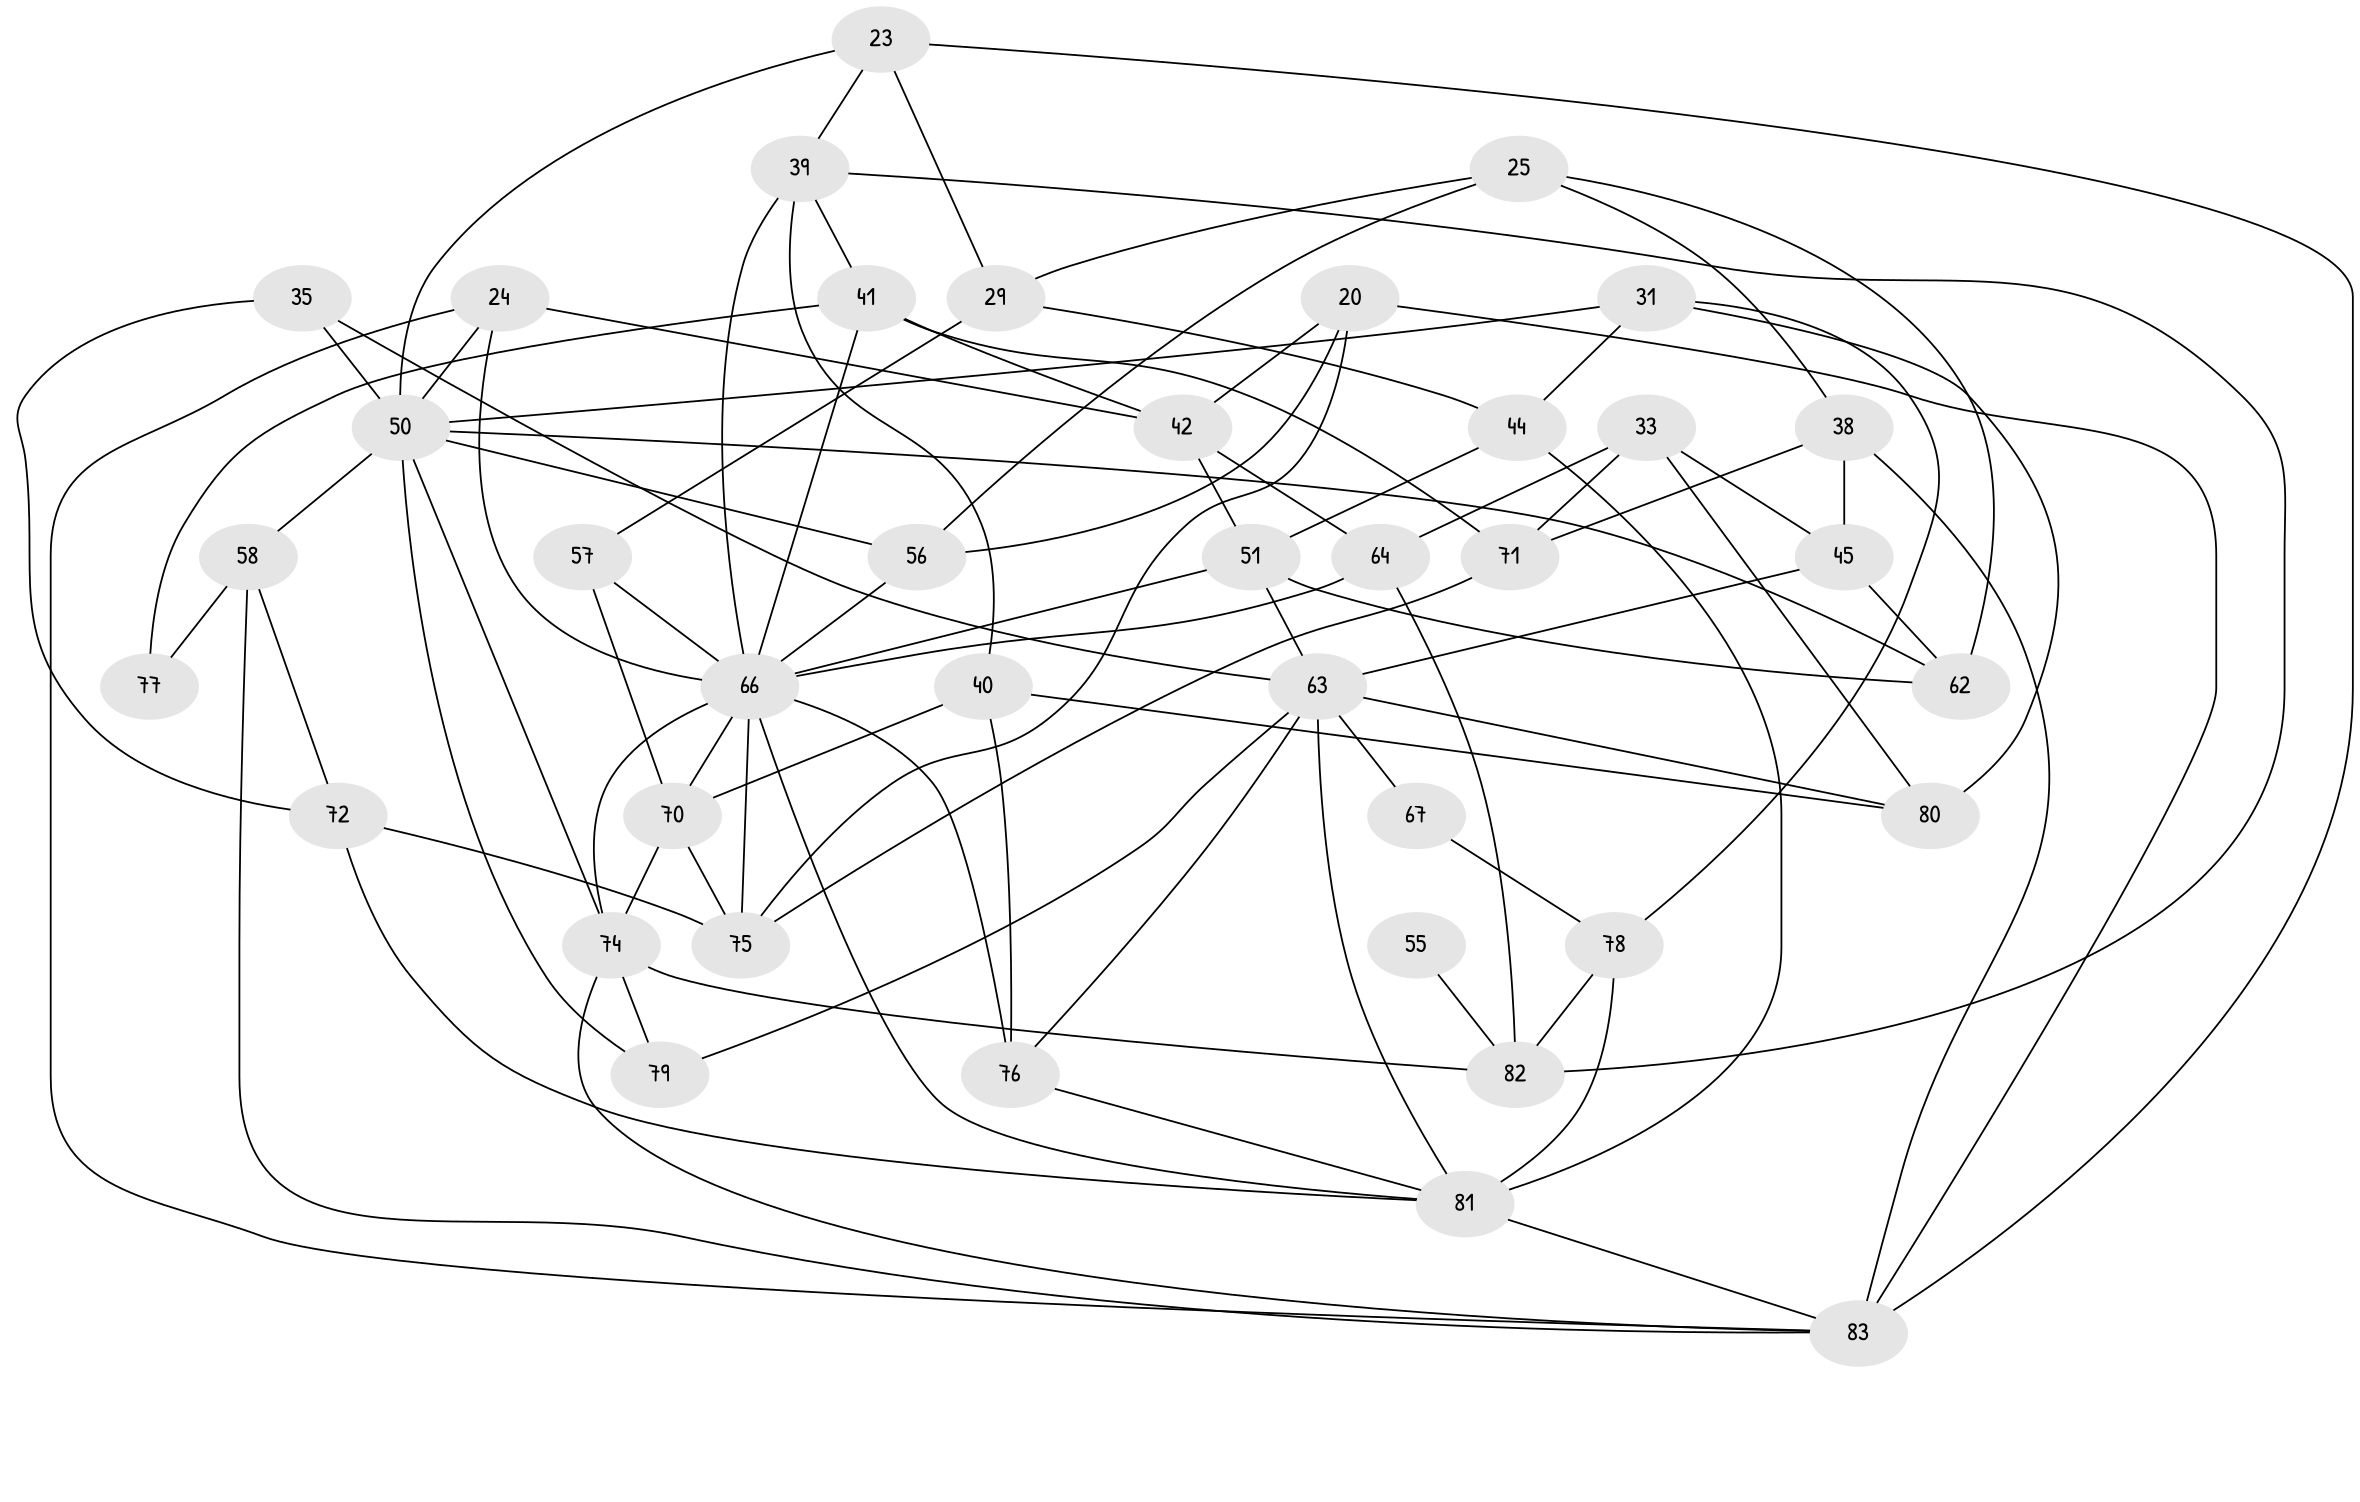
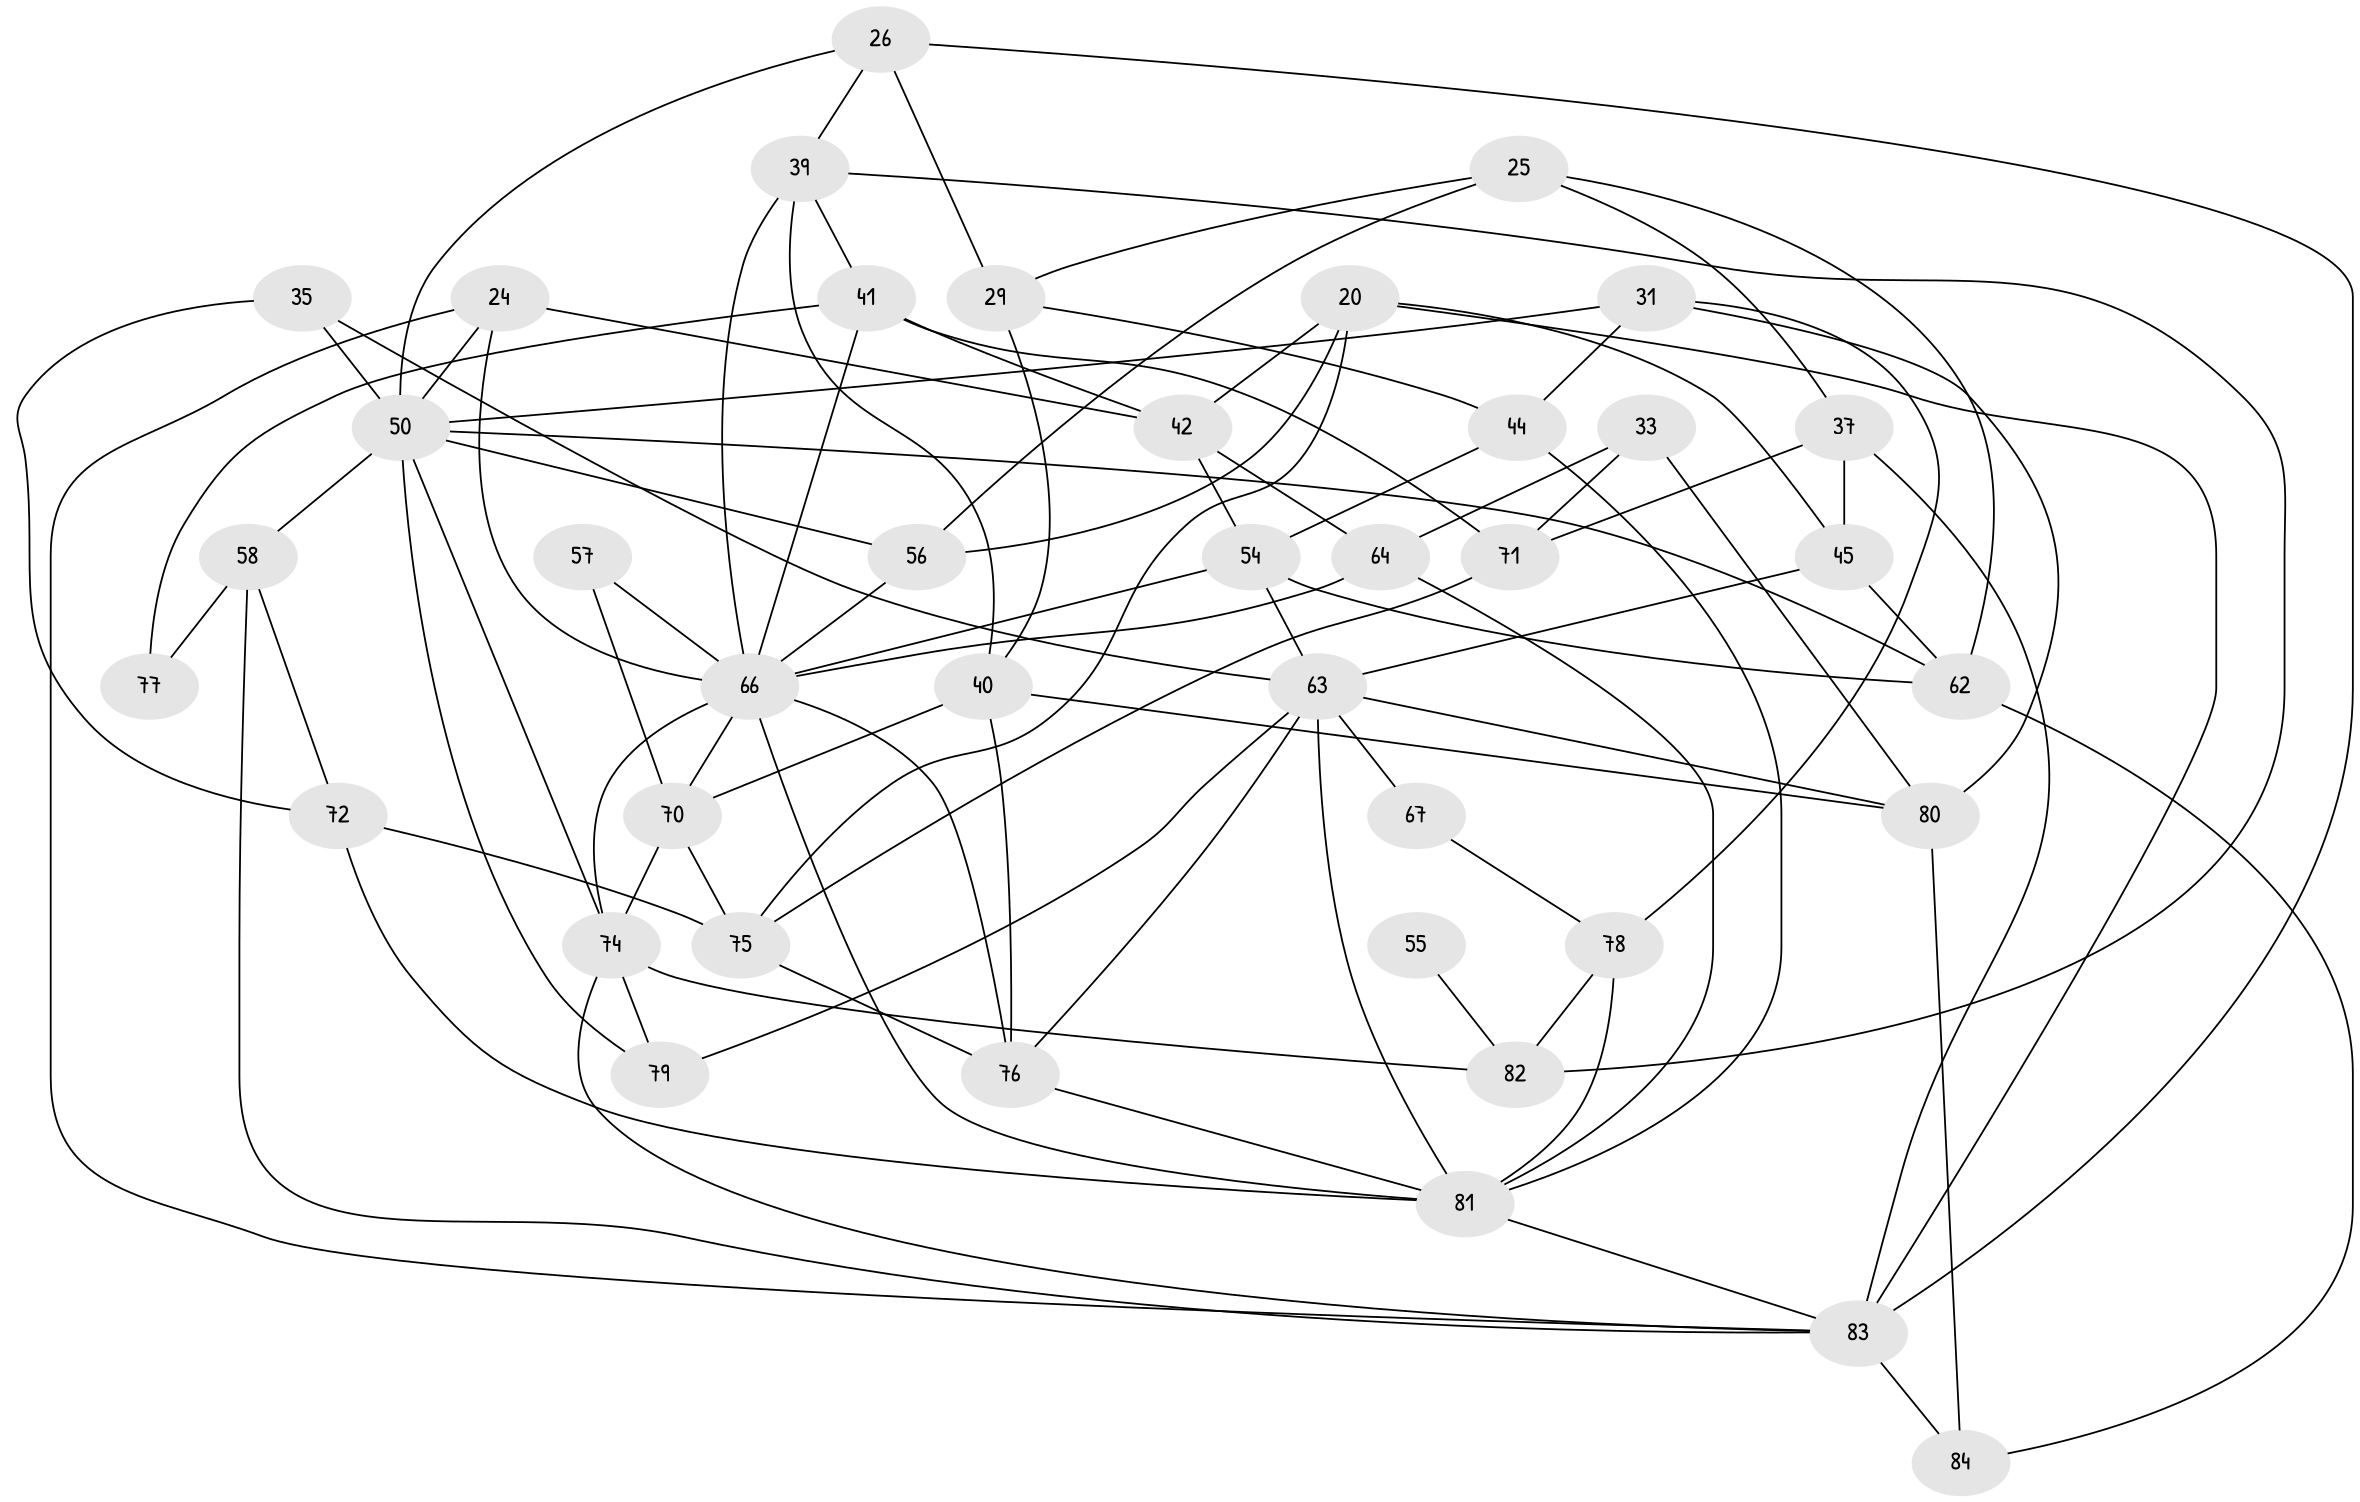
(881, 40) -> (881, 40)
(789, 428) -> (1049, 496)
(1844, 428) -> (1844, 428)
(1746, 493) -> (1642, 360)
(1251, 557) -> (1251, 557)
(1487, 807) -> (1713, 832)
(745, 816) -> (837, 992)
none -> (1961, 1463)
